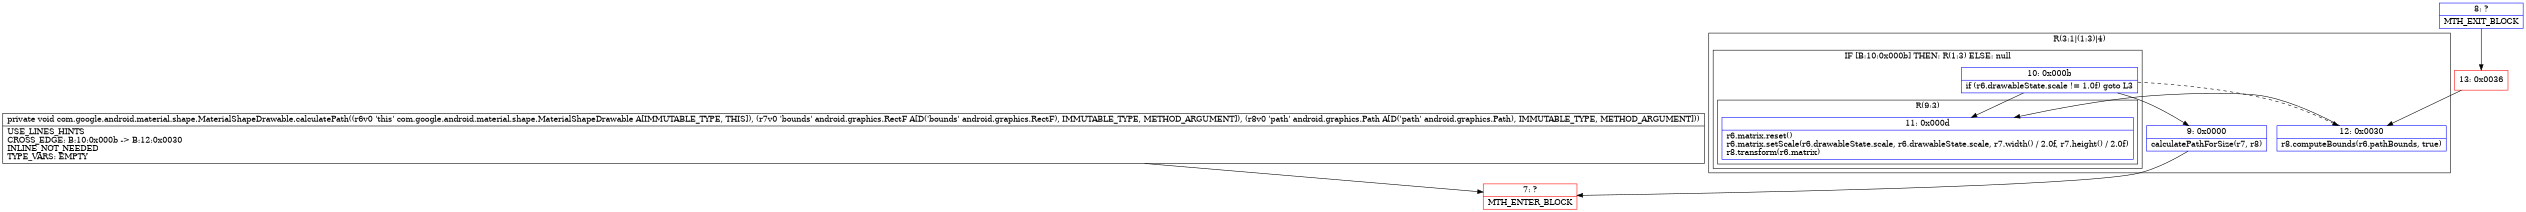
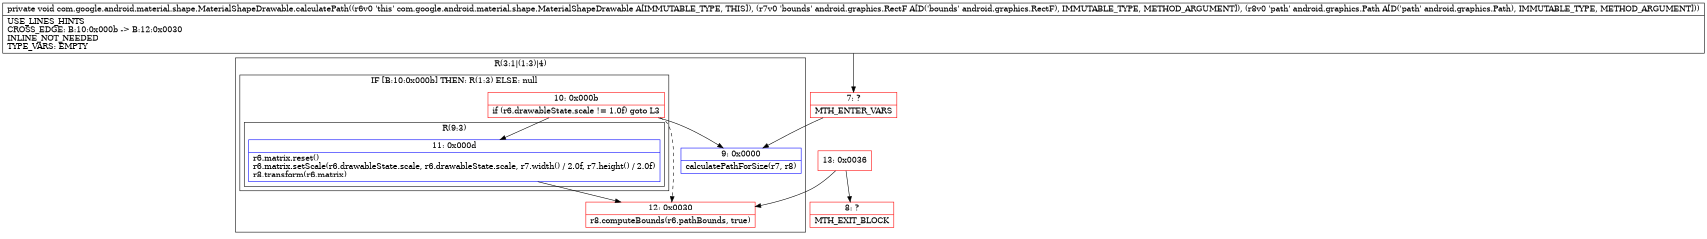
(2481, 16) -> (852, 215)
(2481, 47) -> (848, 184)
(2050, 80) -> (576, 105)
(2182, 94) -> (590, 195)
(2362, 138) -> (670, 215)
(1888, 189) -> (795, 131)
(1530, 203) -> (854, 111)
